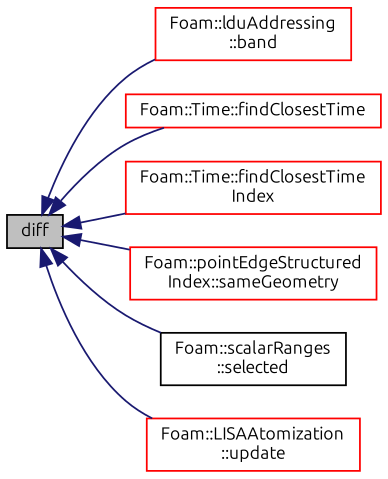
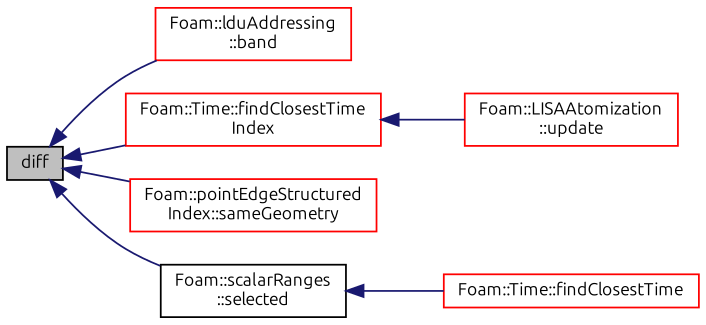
(107, 157) -> (404, 291)
(85, 352) -> (432, 120)
